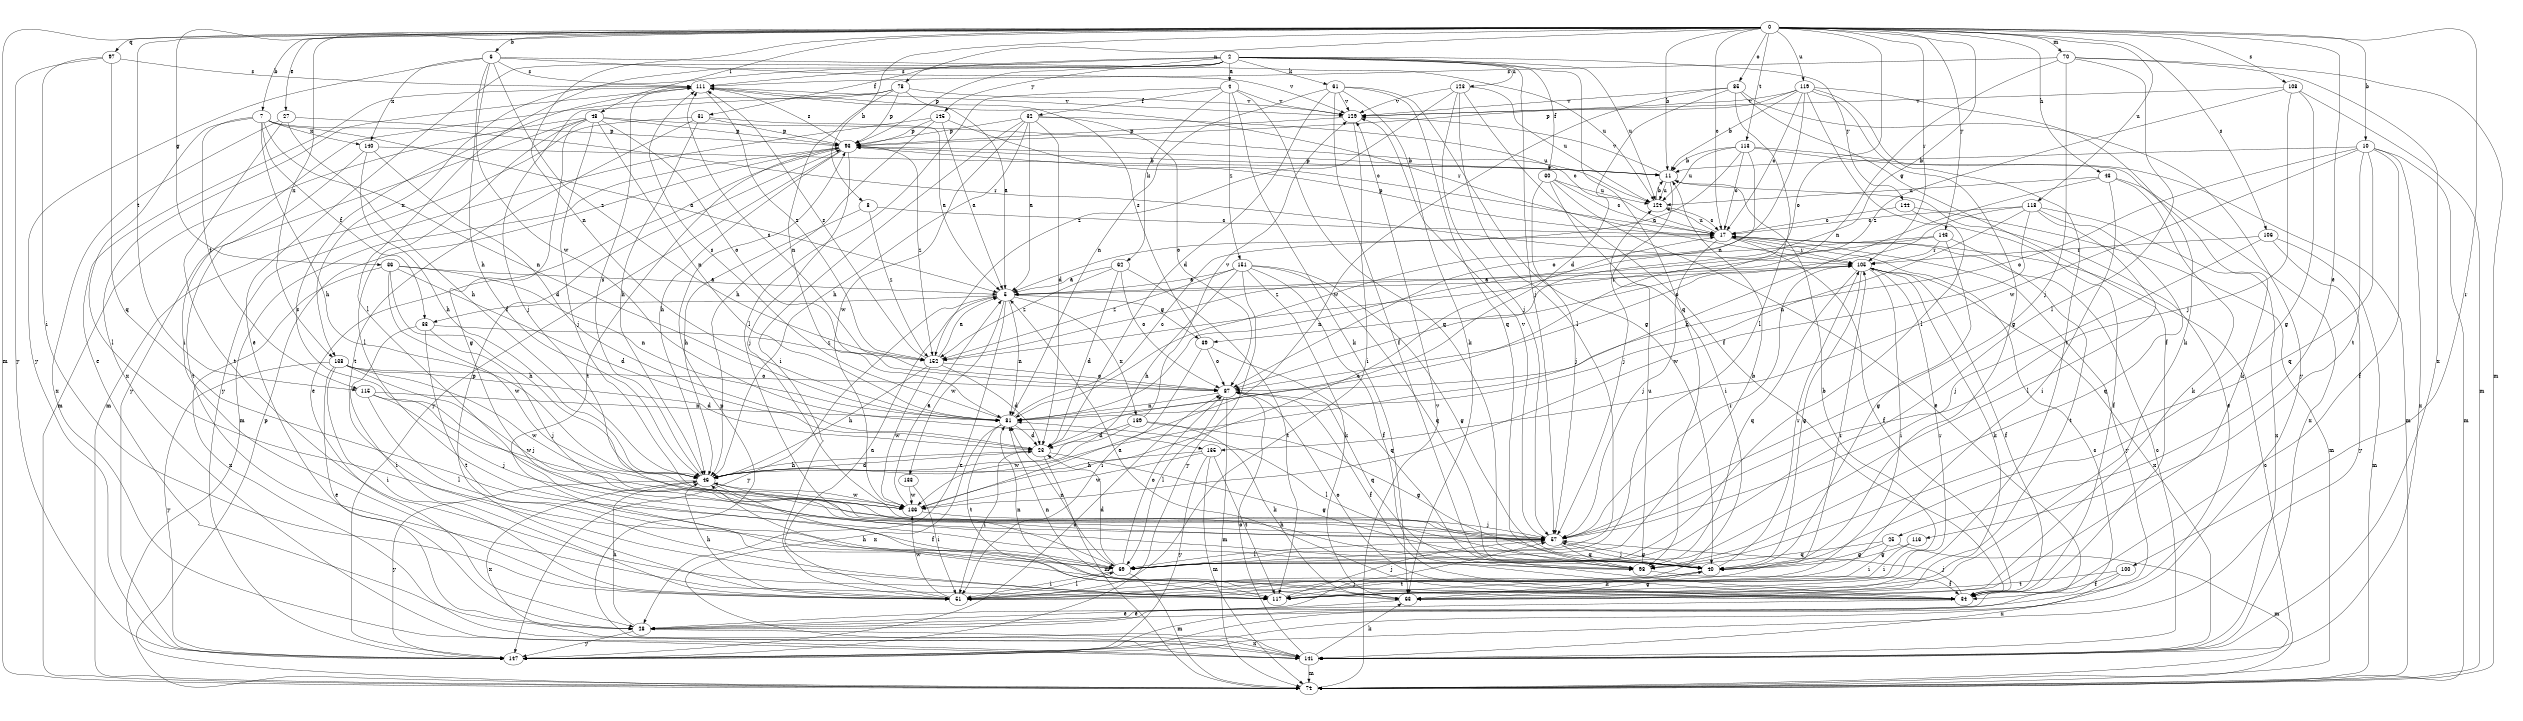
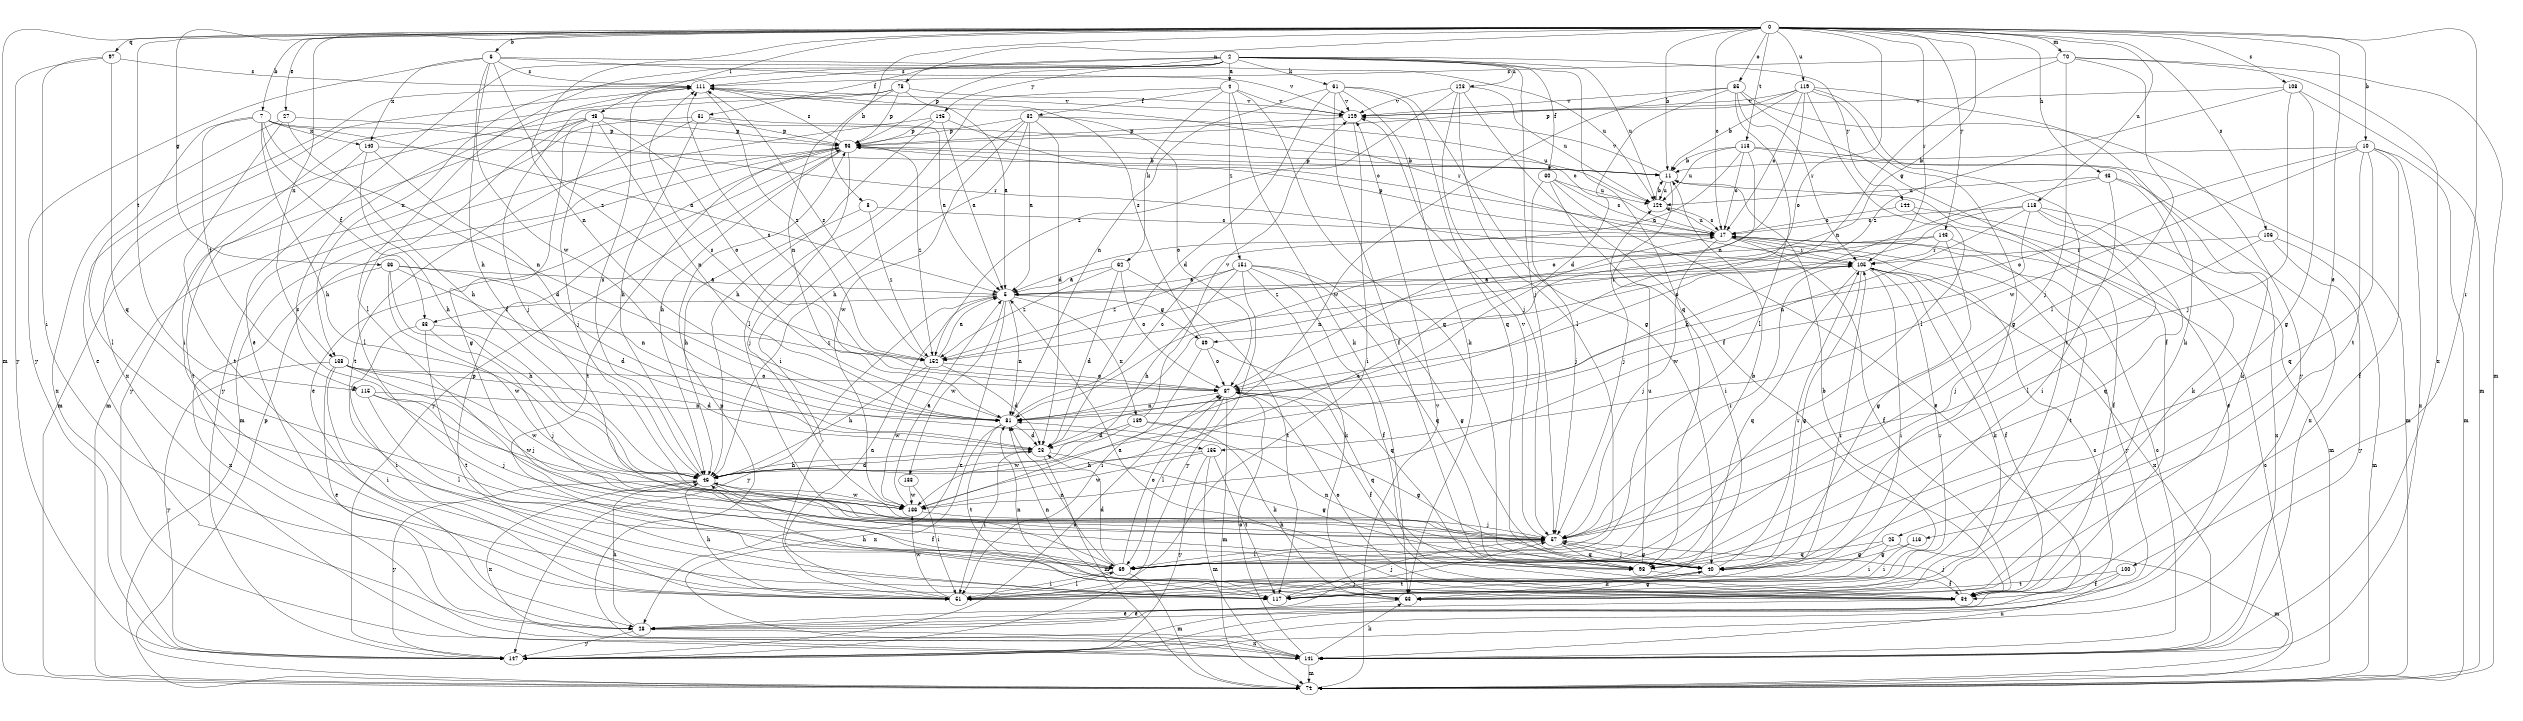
none -> (1803, 159)
(1327, 495) -> (1327, 495)
